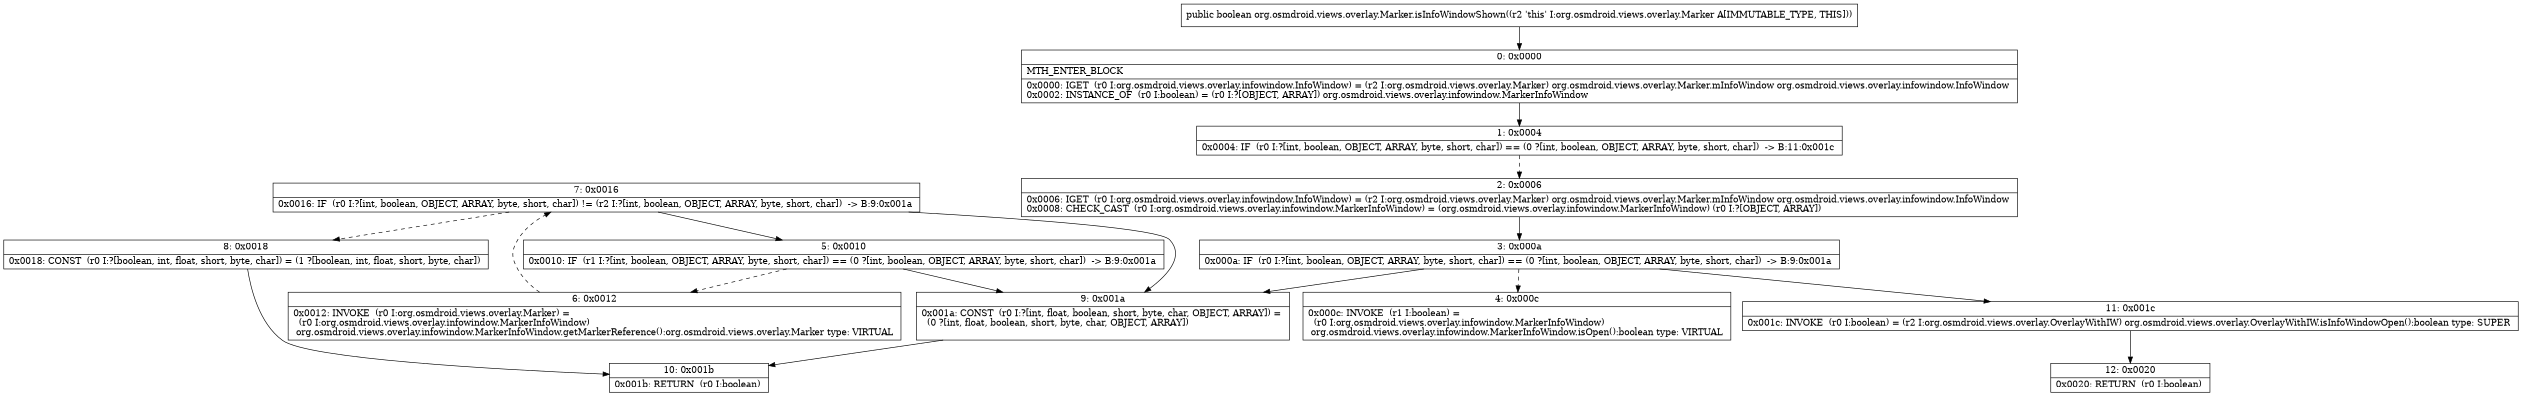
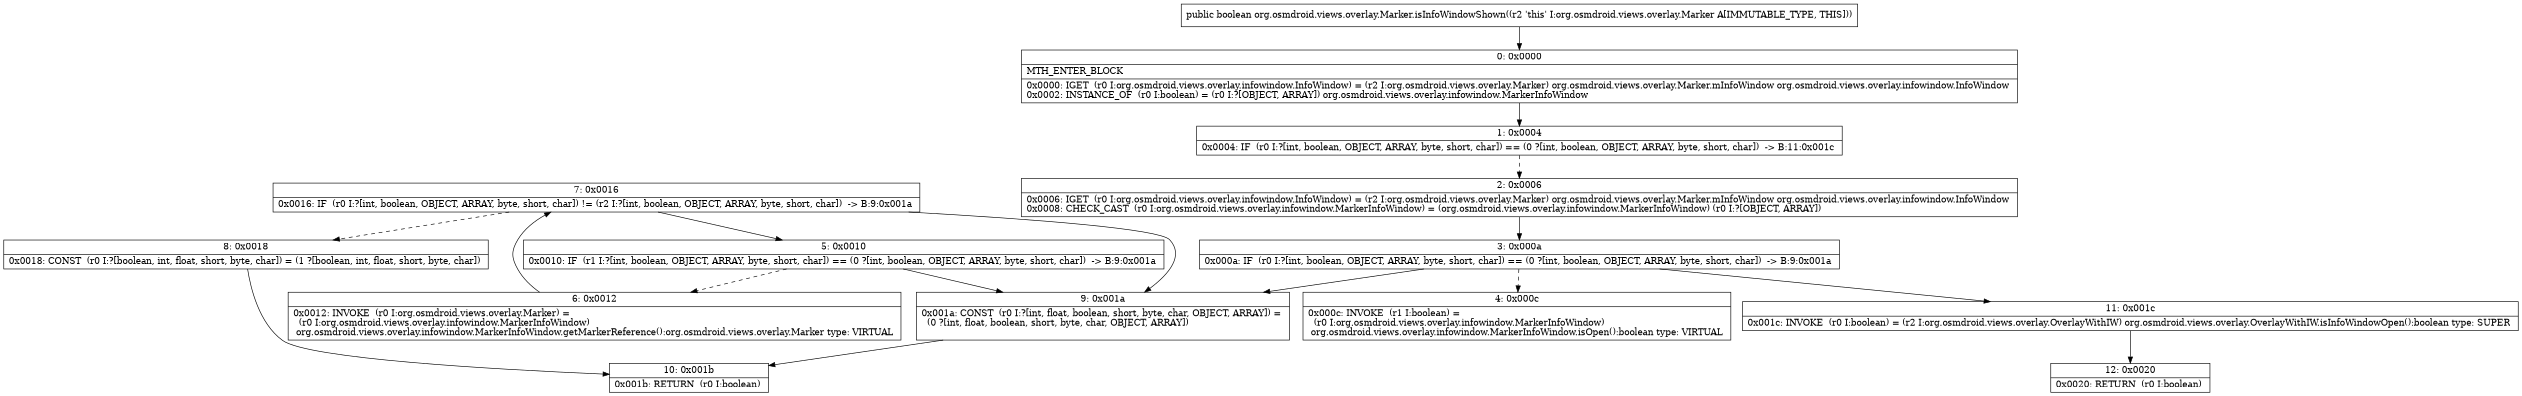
(513, 252) -> (513, 252)
